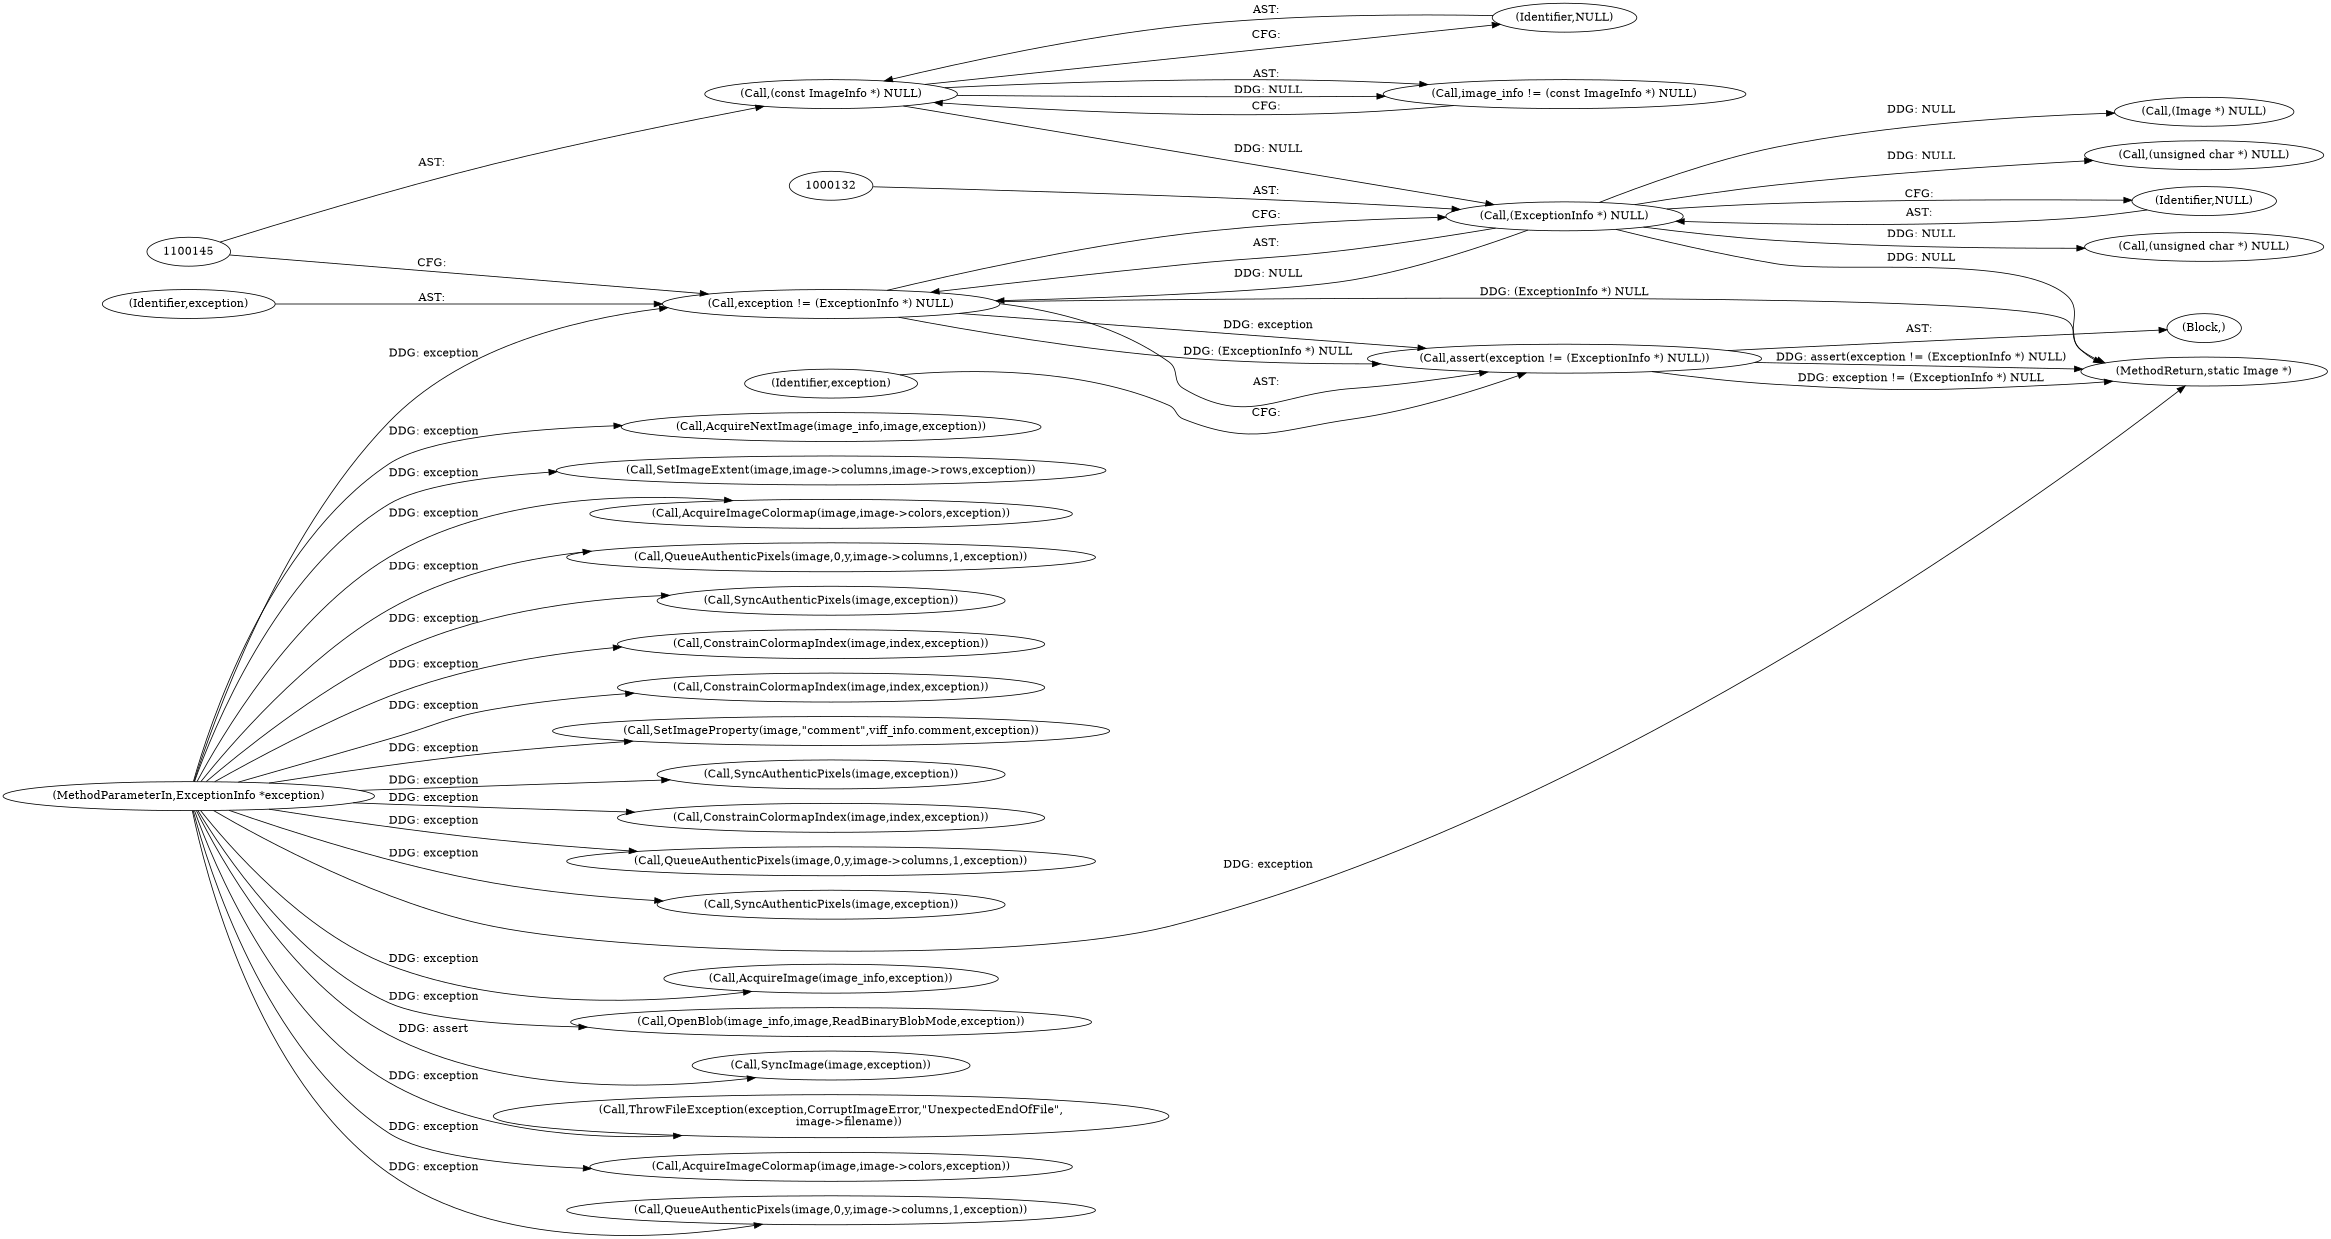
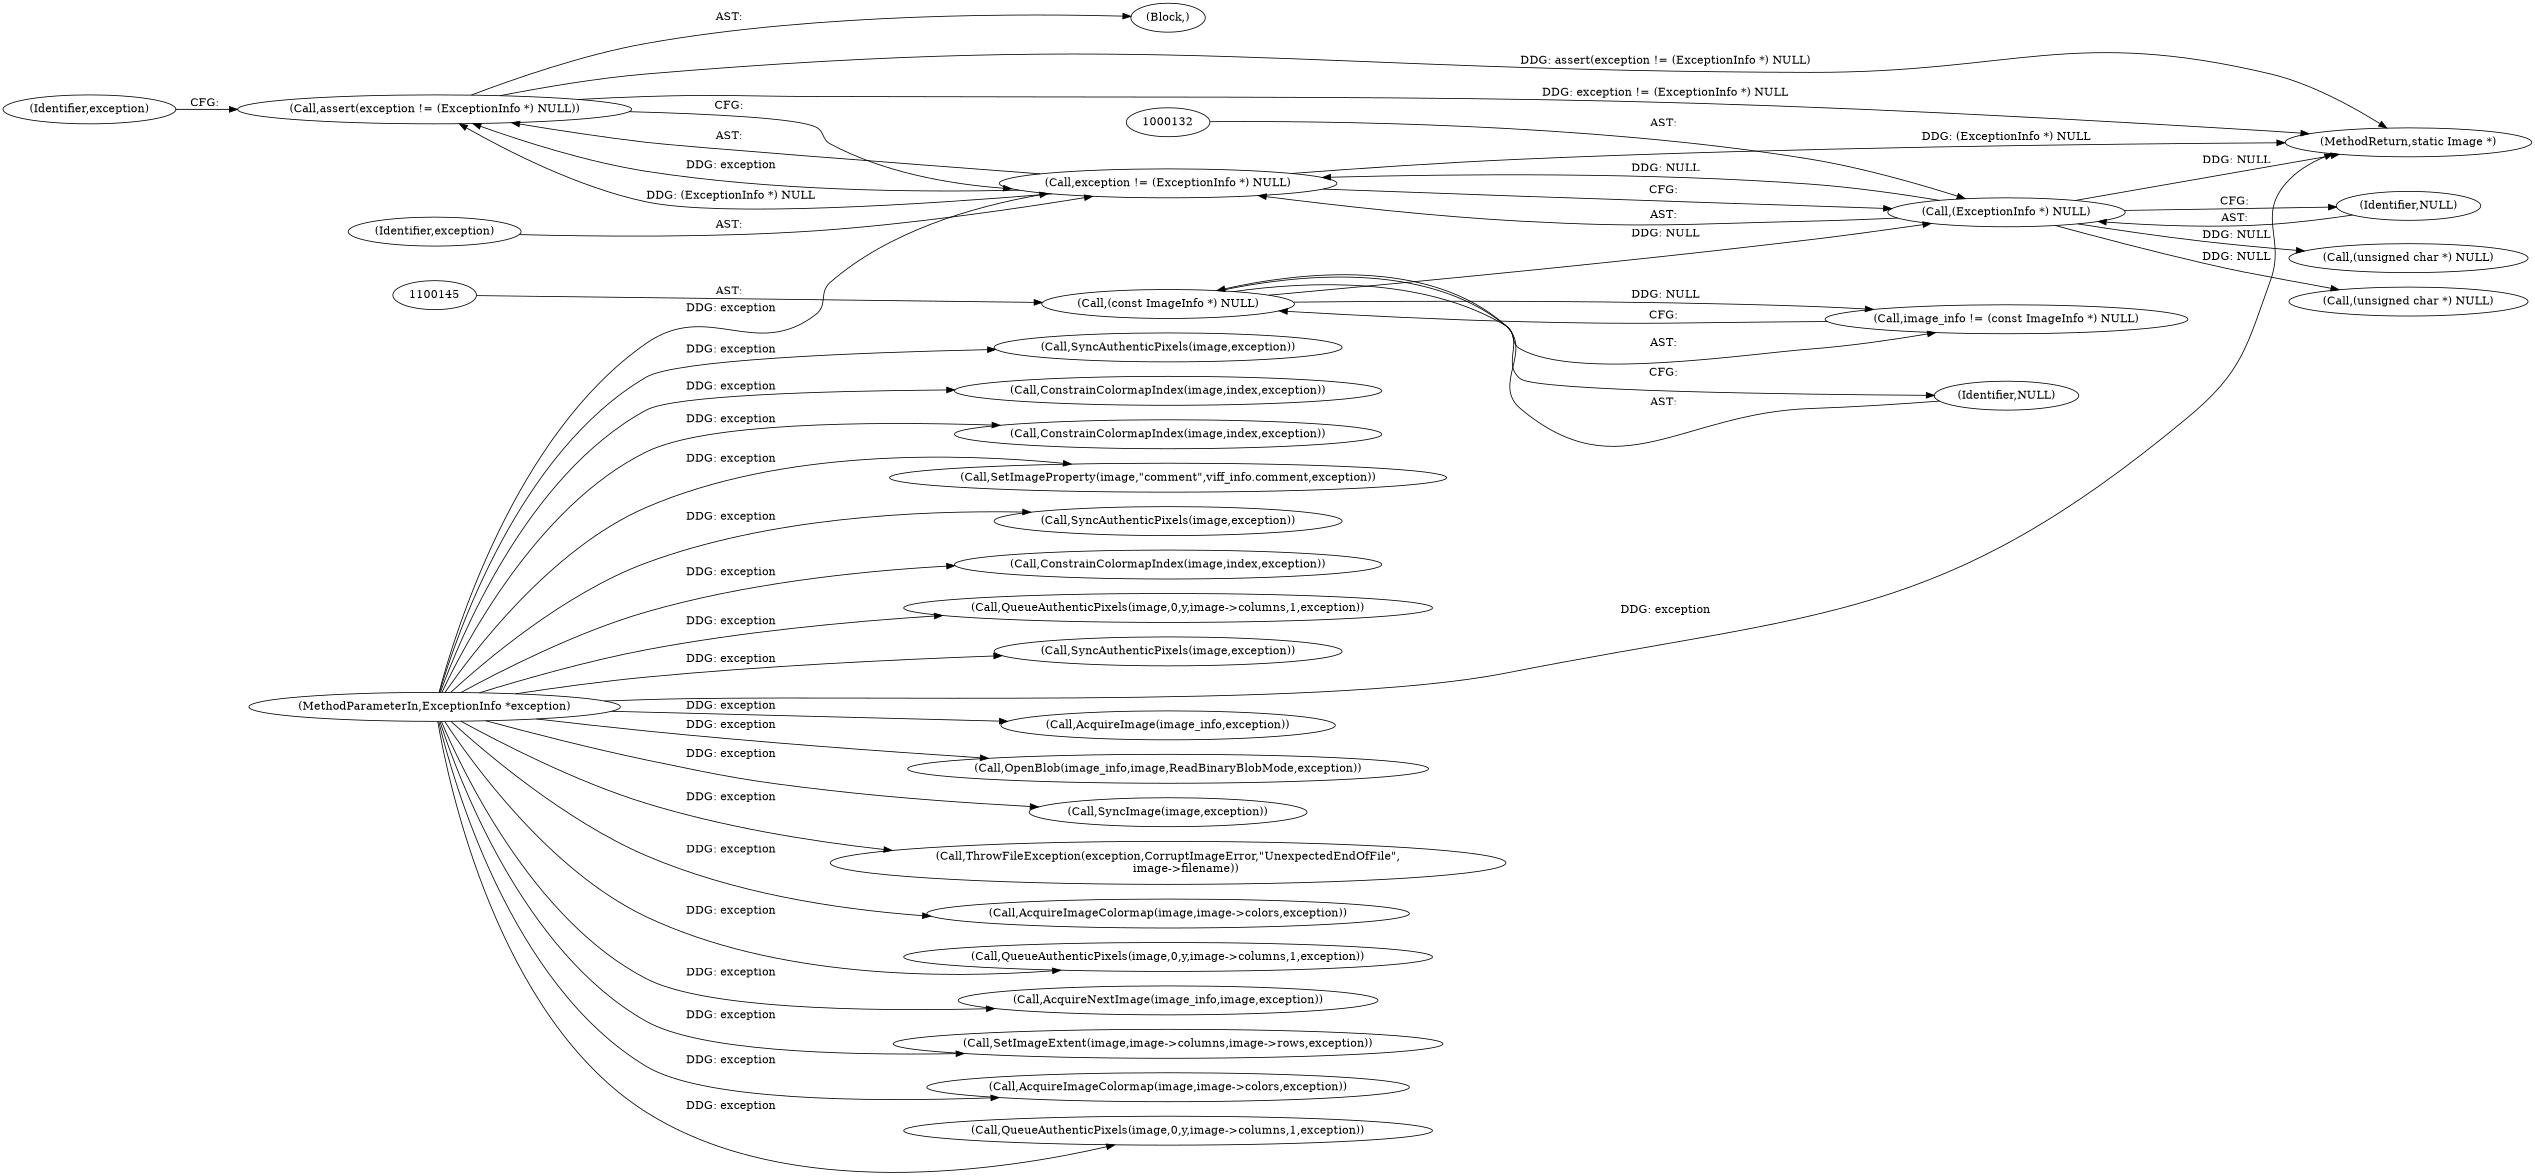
(2204, 112) -> none
(465, 274) -> (821, 132)
(434, 1029) -> (731, 754)
